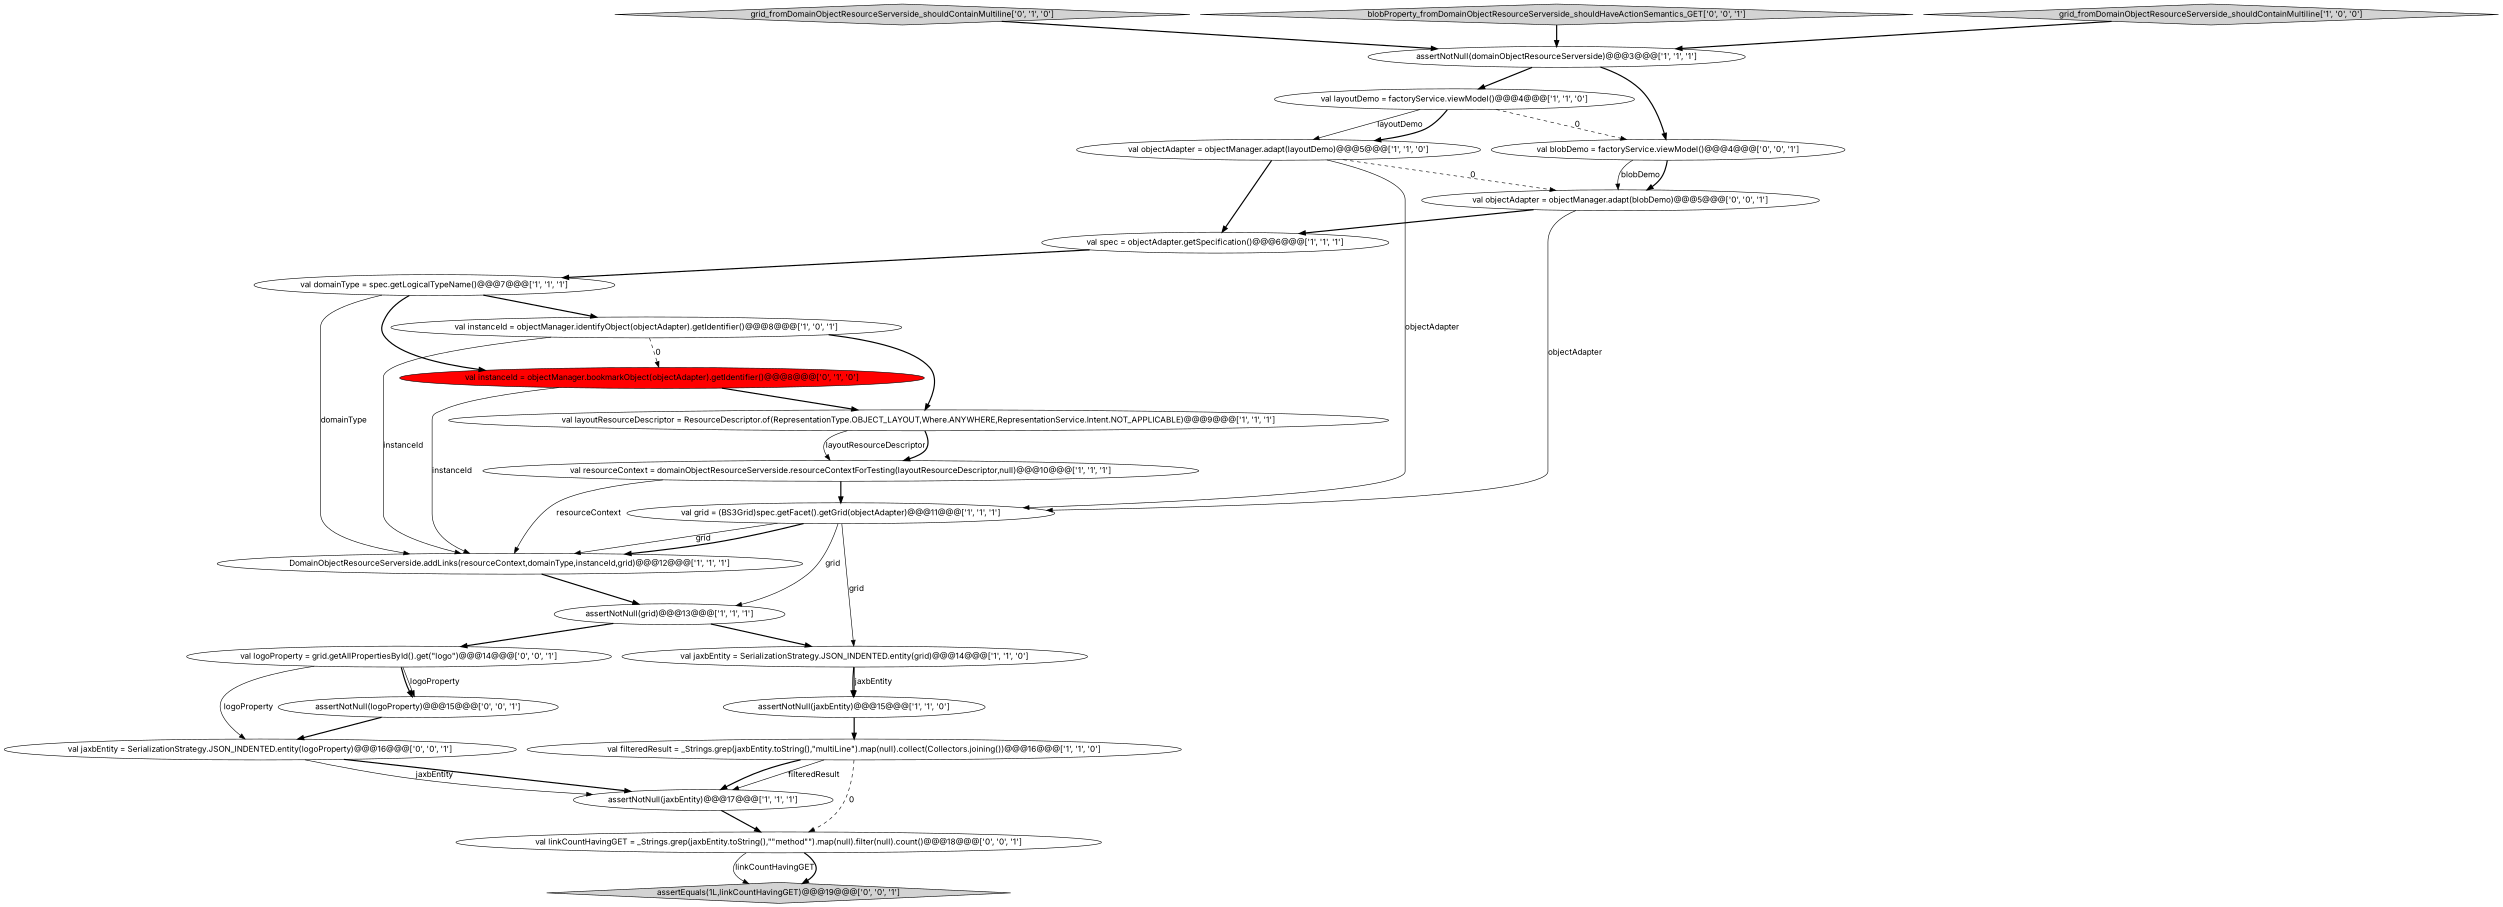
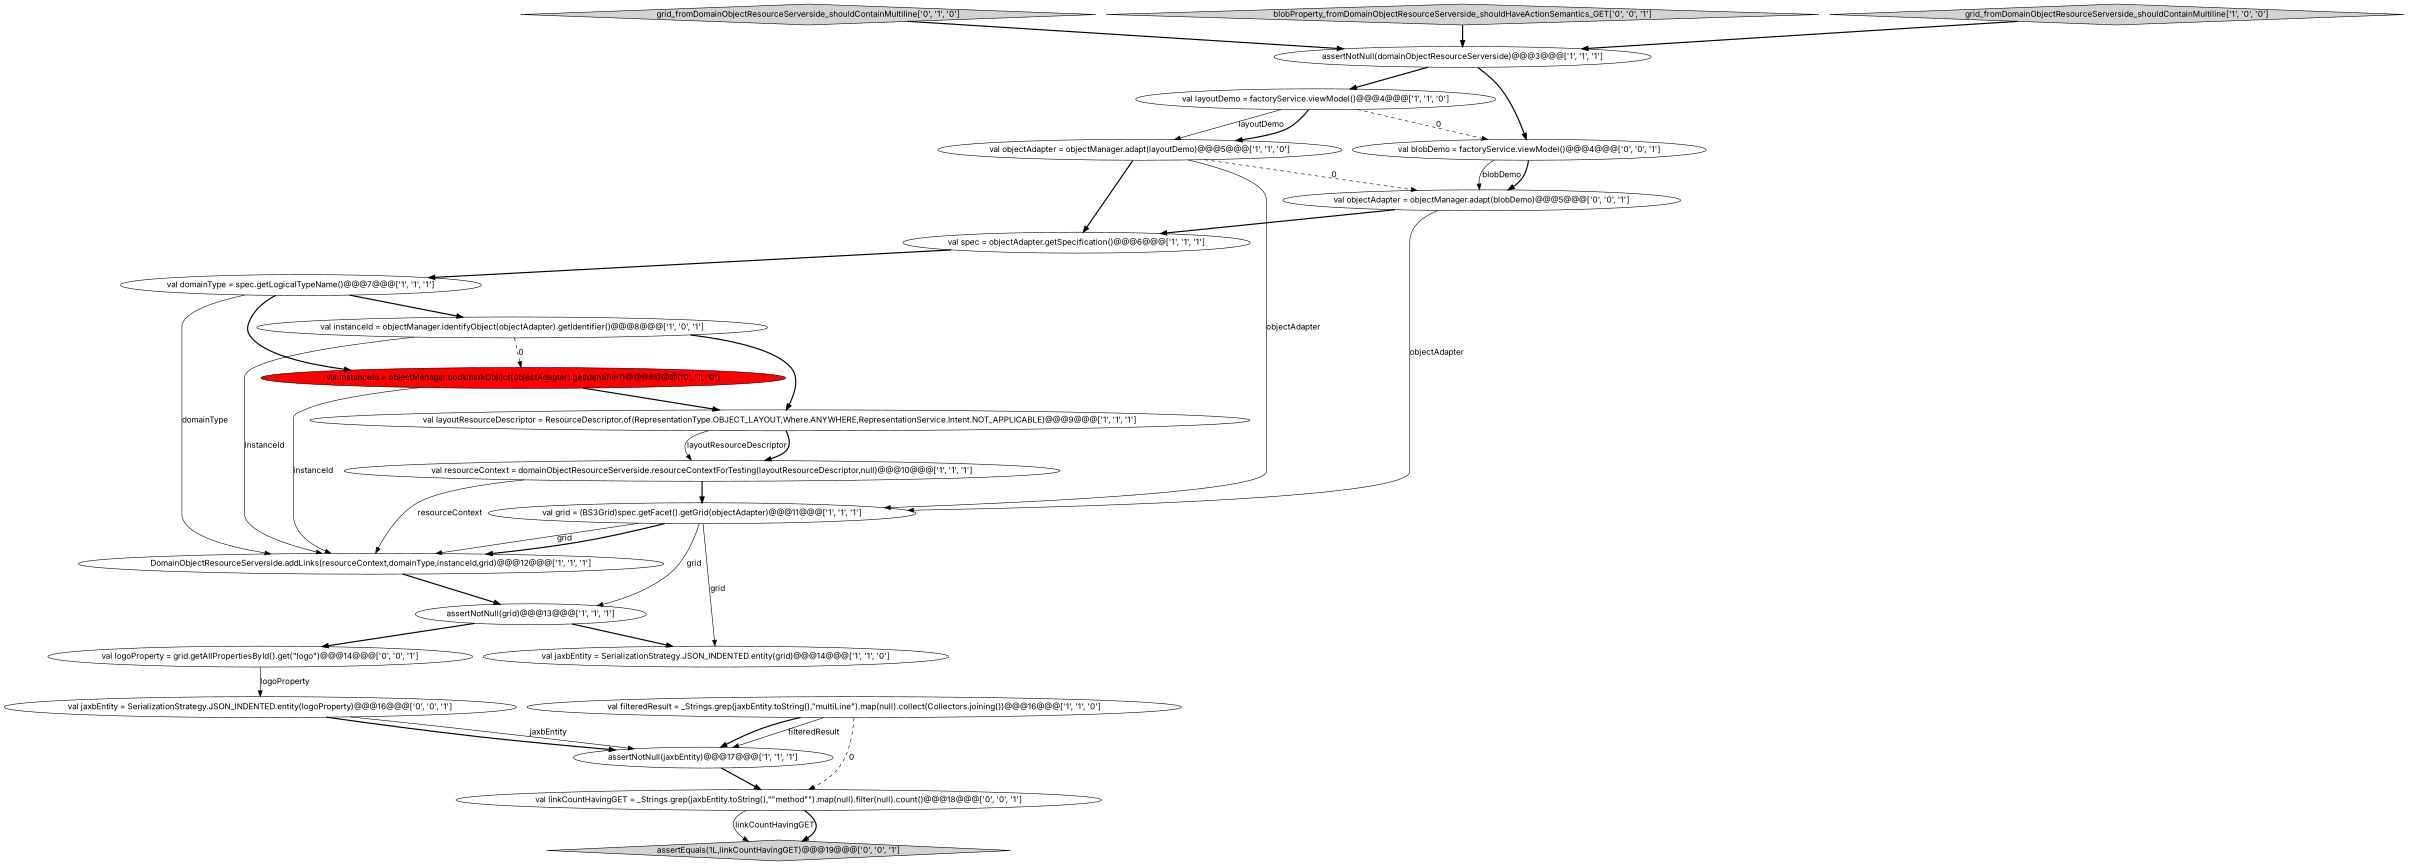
(418, 707) -> none
(854, 707) -> none
